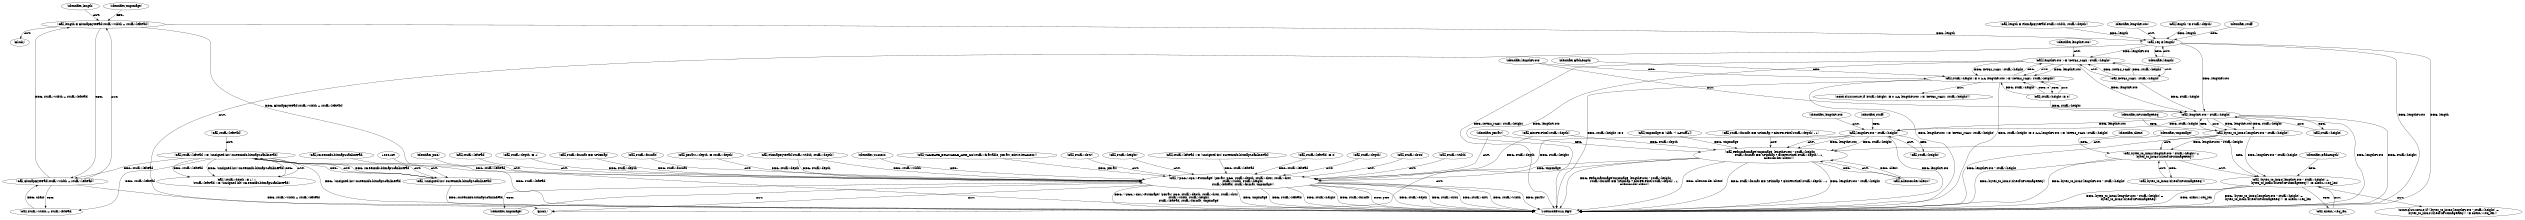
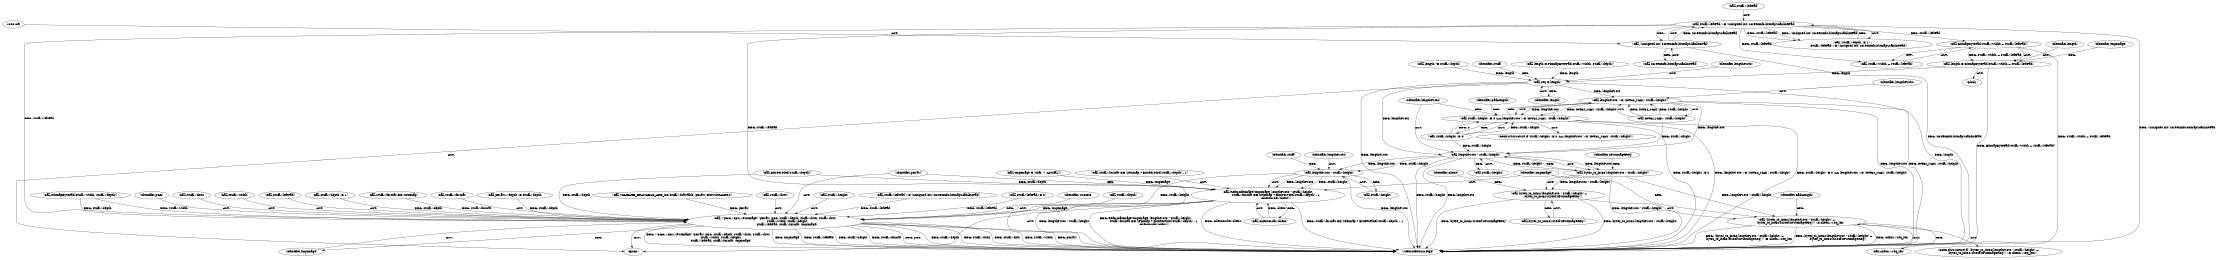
none -> (1664, 53)
(95, 108) -> none
(36, 198) -> (1945, 55)
(51, 198) -> (1910, 55)
